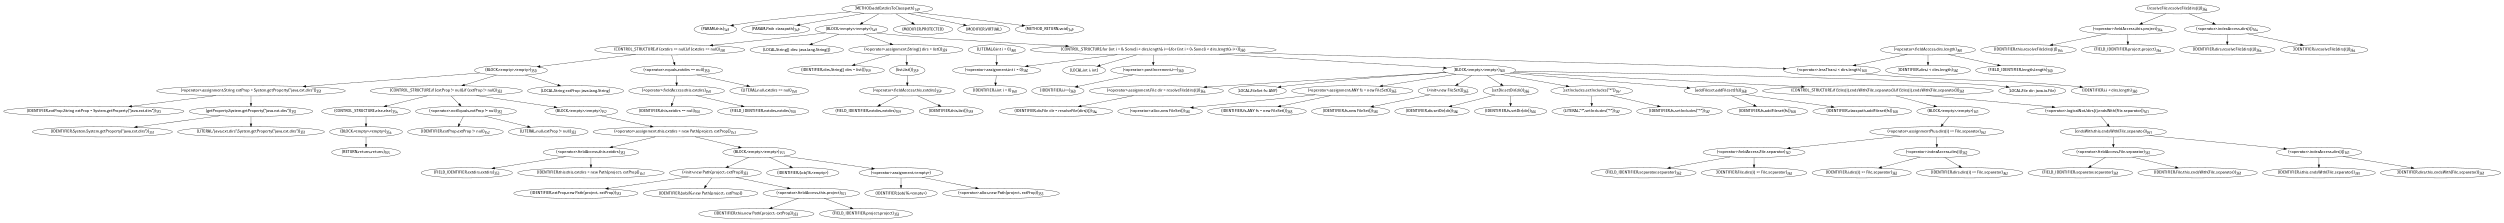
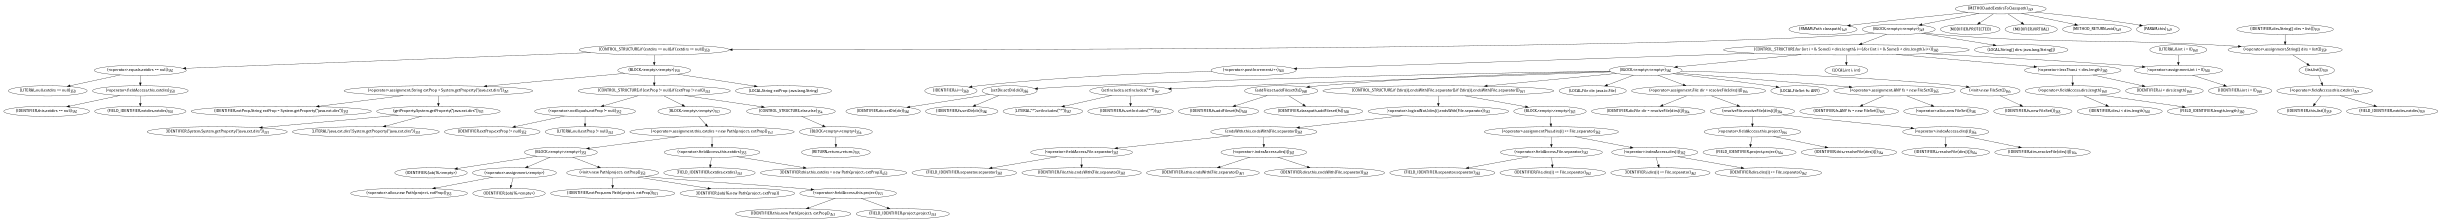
(872, 60) -> (2285, 38)
(1882, 60) -> (2073, 79)
none -> (1724, 101)
